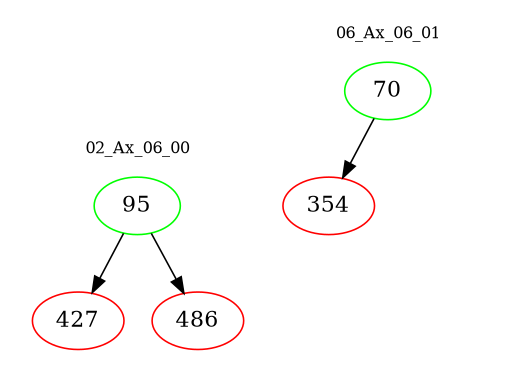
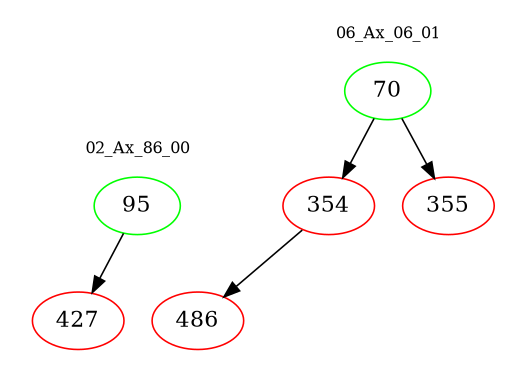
(138, 149) -> (138, 149)
none -> (448, 206)
(164, 256) -> (269, 258)
